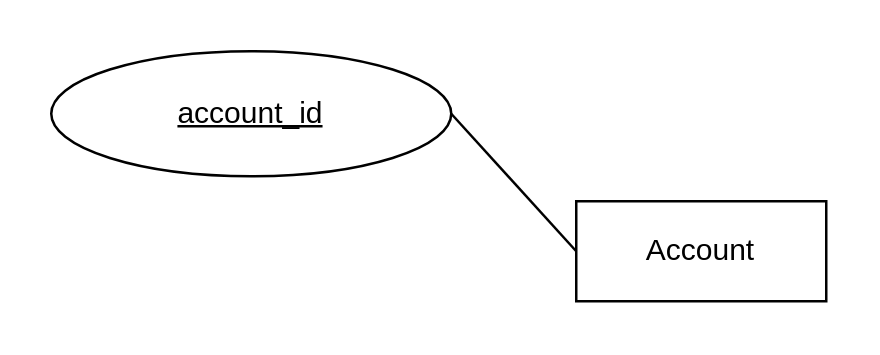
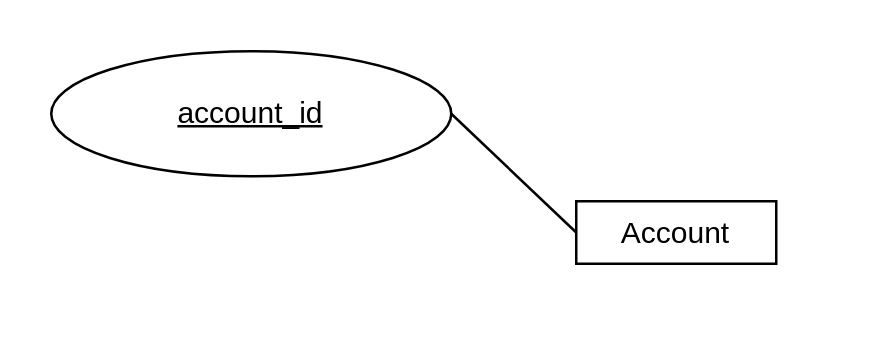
(701, 251) -> (676, 233)
